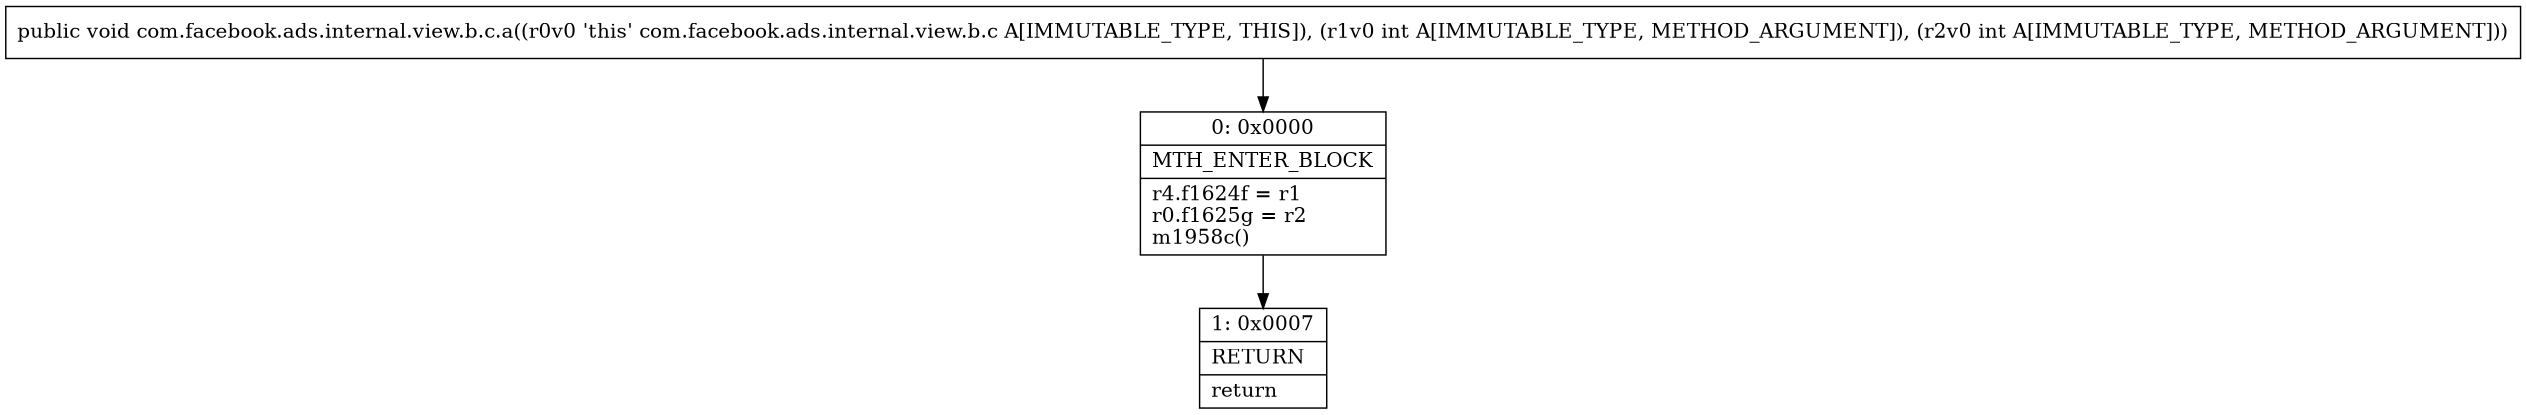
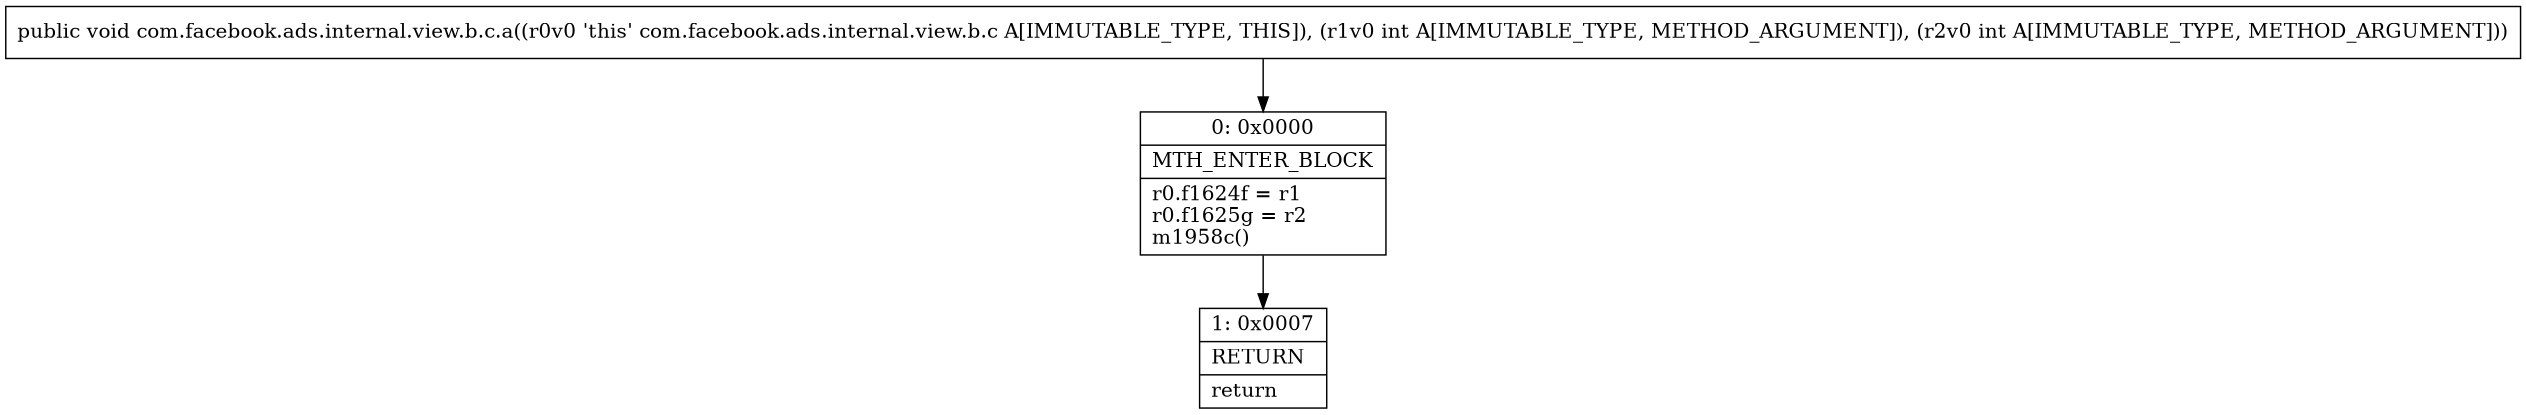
(1227, 194) -> (1227, 194)
